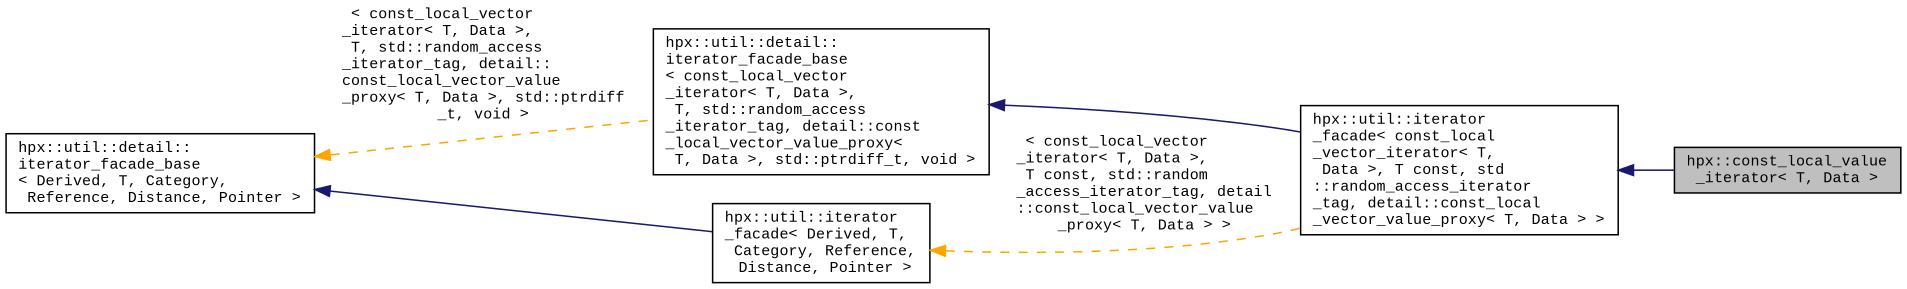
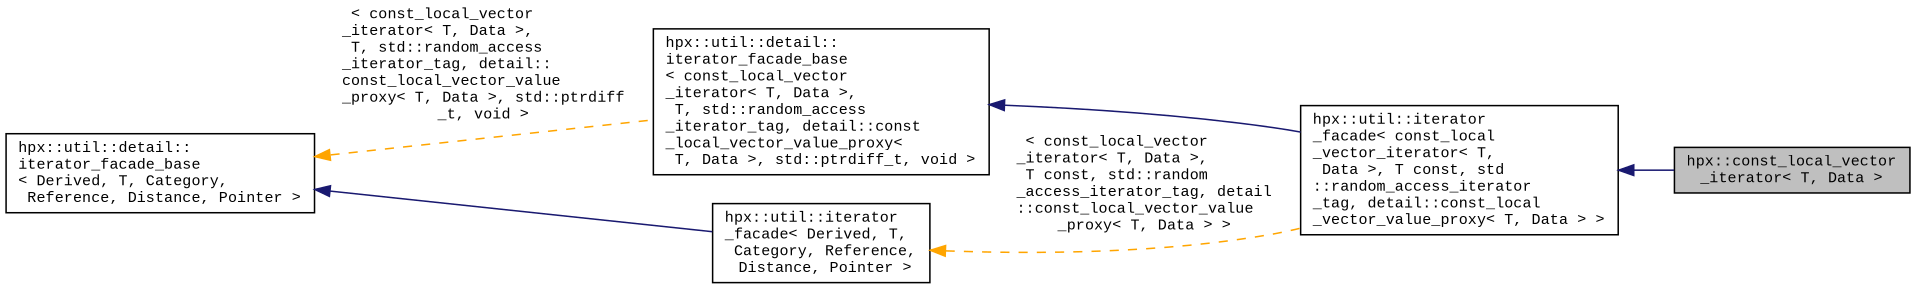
(1788, 170) -> (1792, 170)
